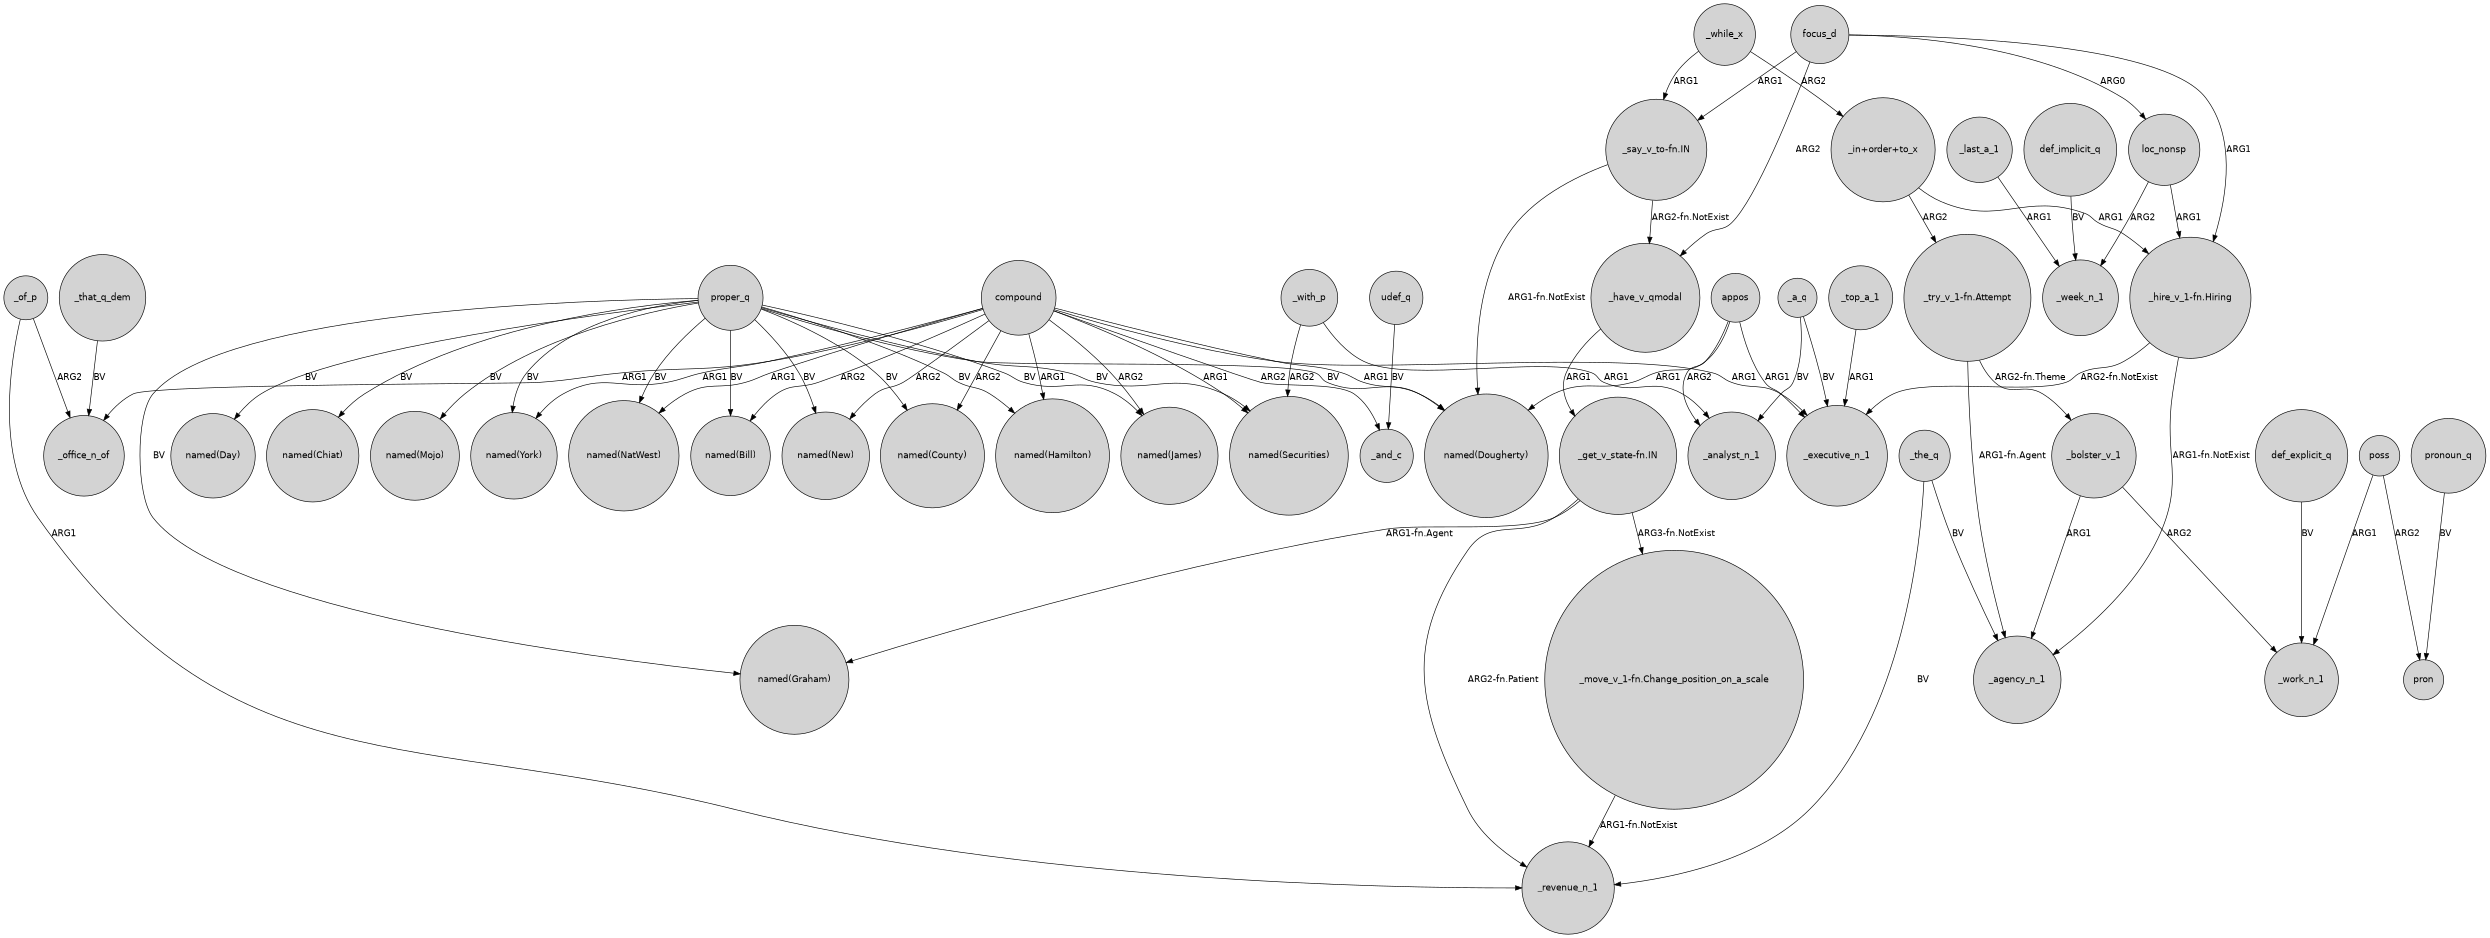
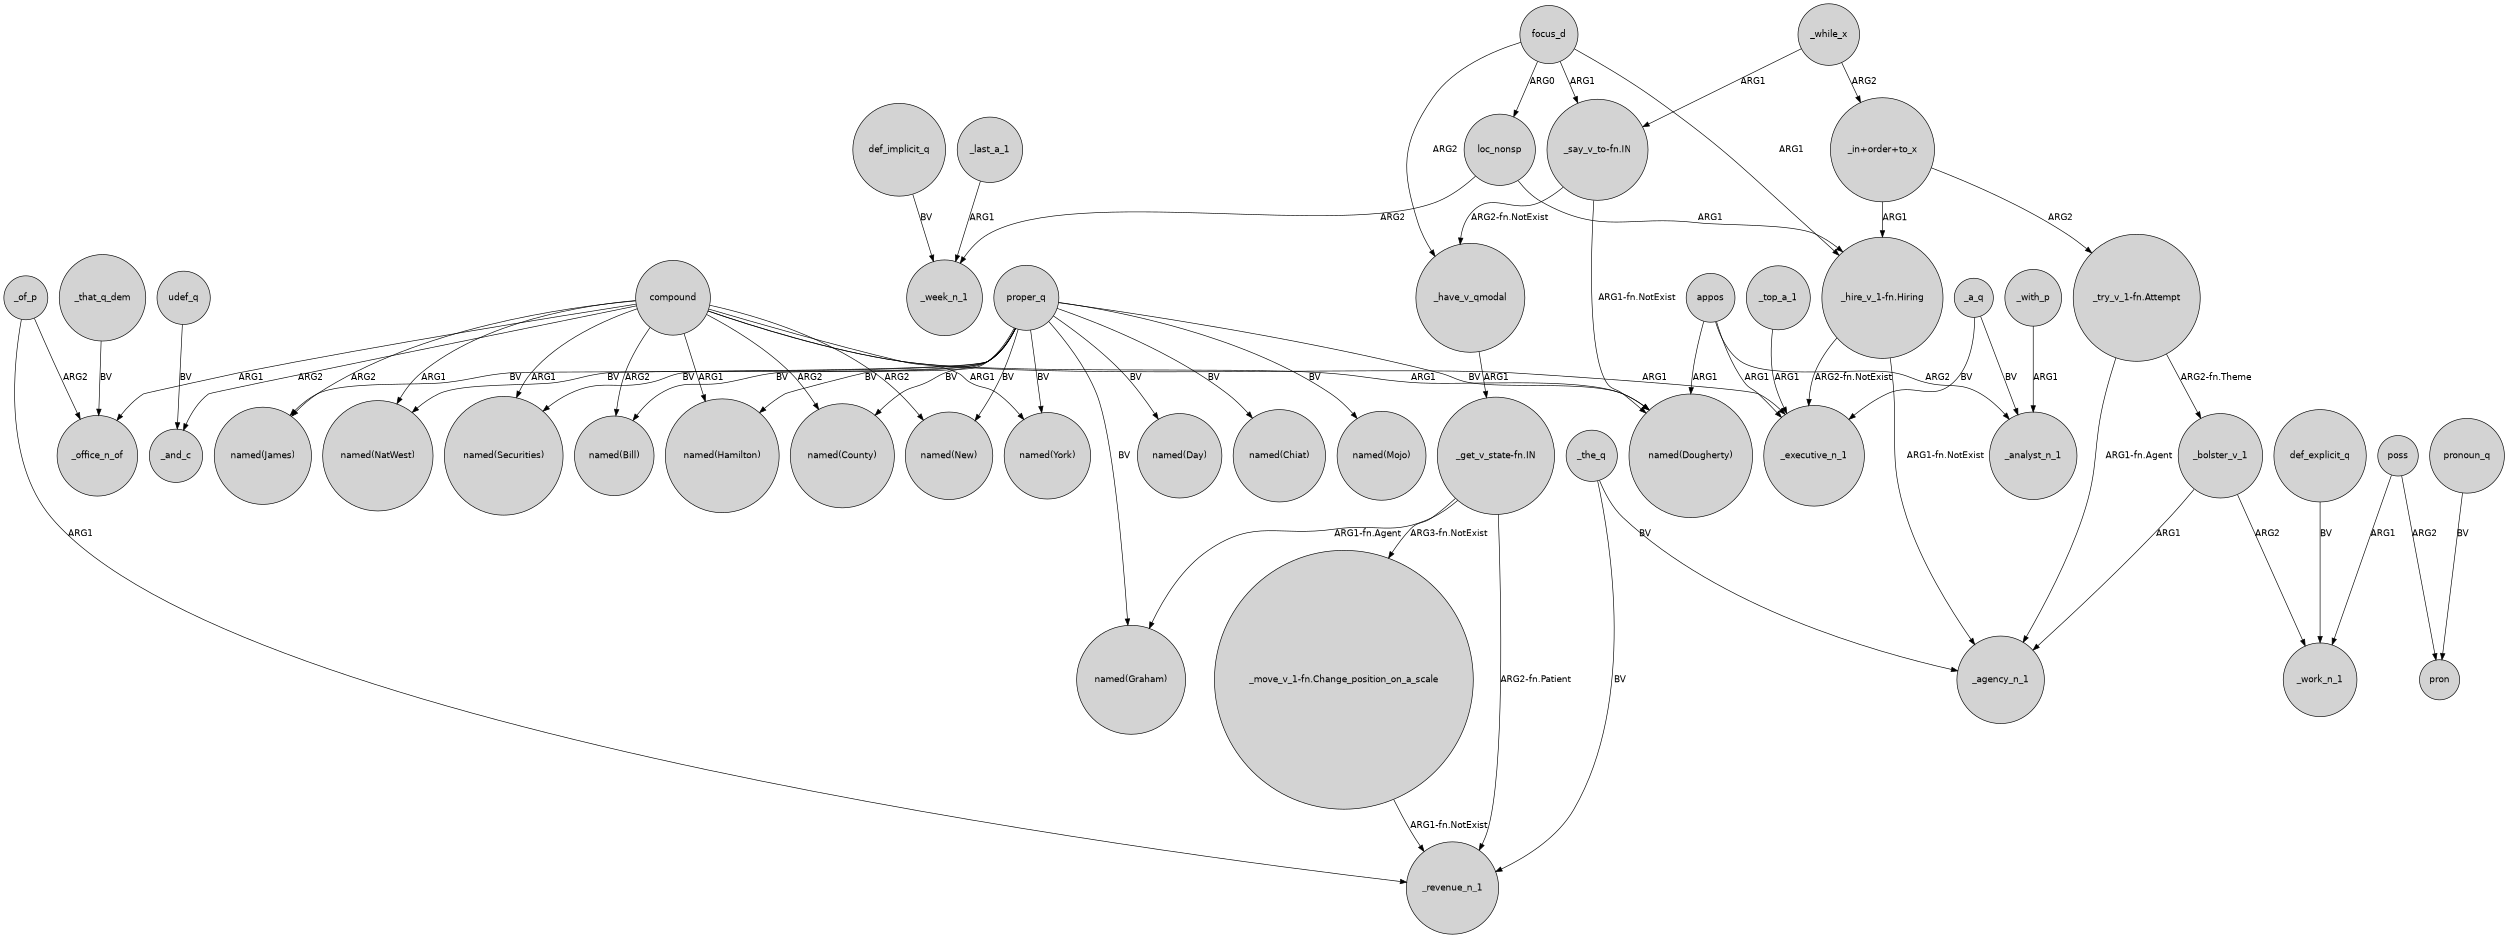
(1292, 357) -> none
